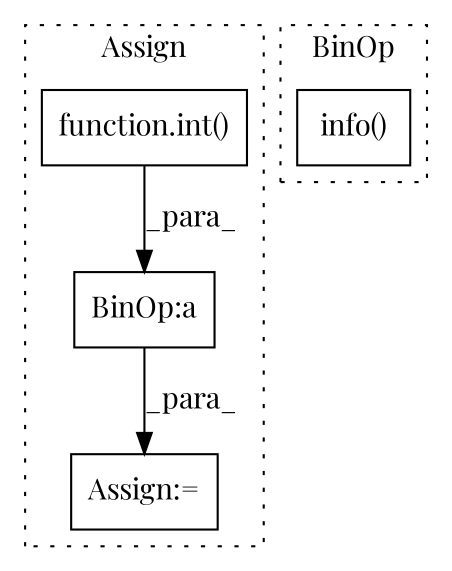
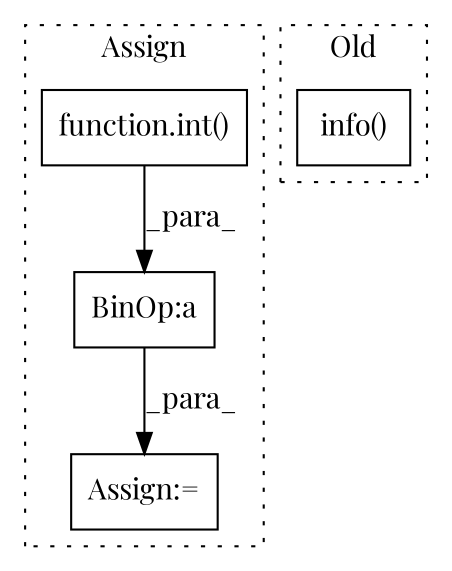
(354, 49) -> (354, 49)
